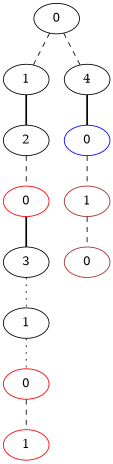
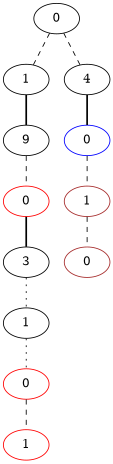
(26, 140) -> (26, 140)
